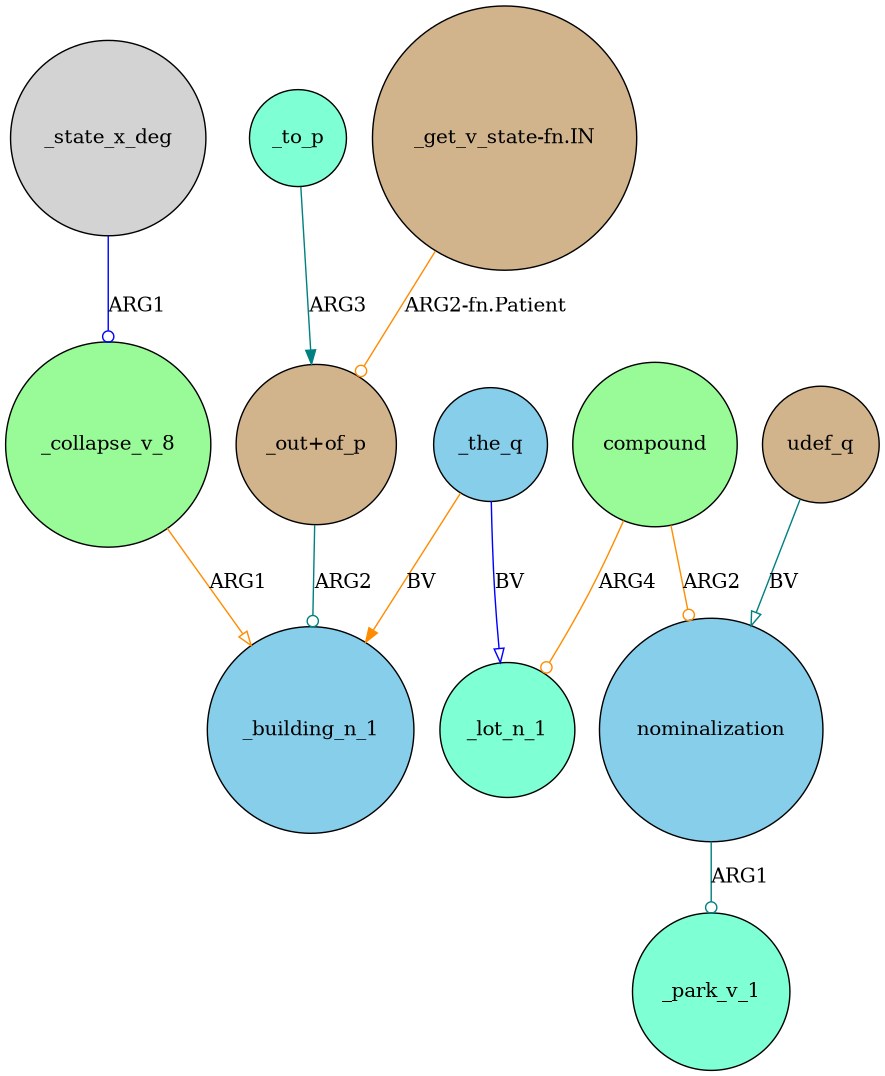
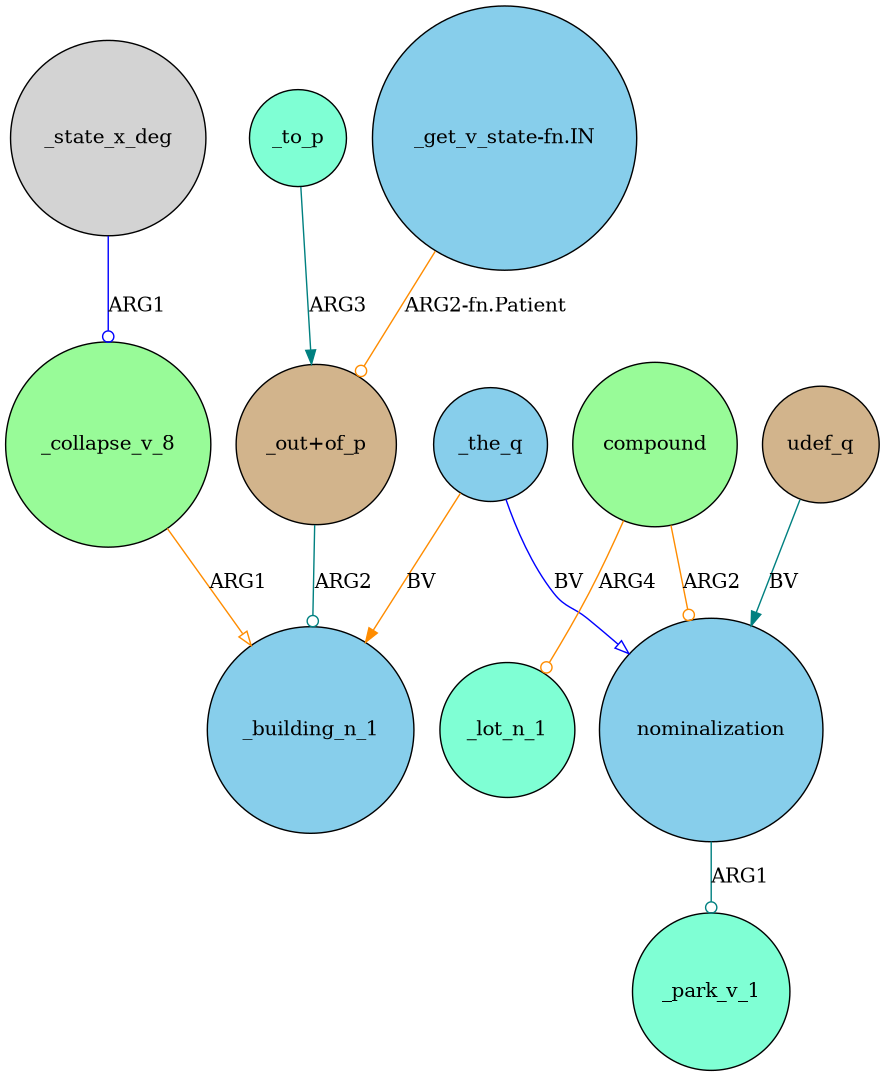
(505, 138) -> (505, 138)
(778, 556) -> (778, 556)
(494, 575) -> (547, 584)
